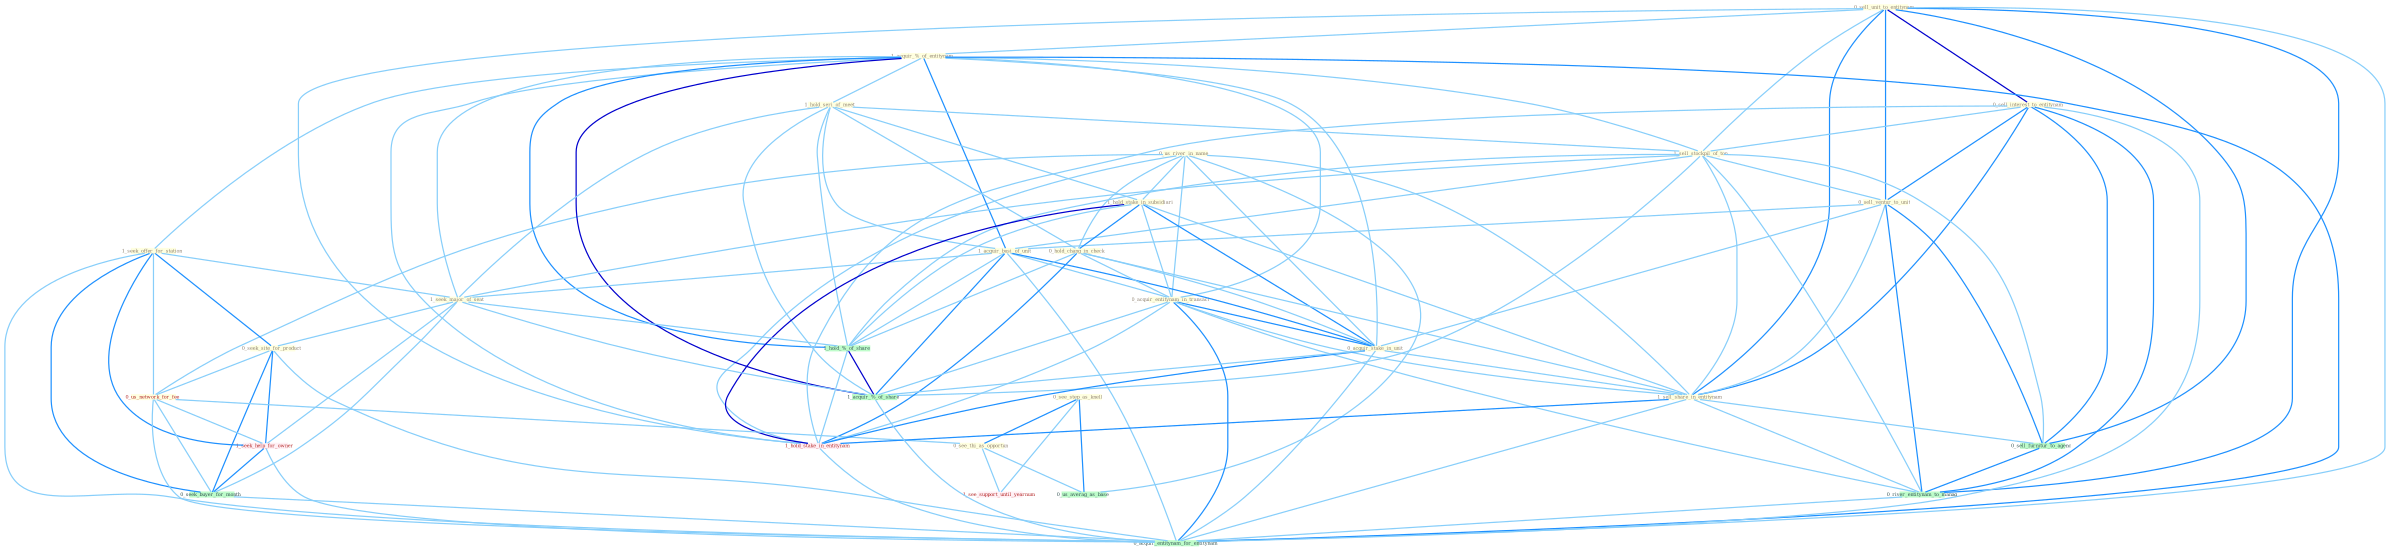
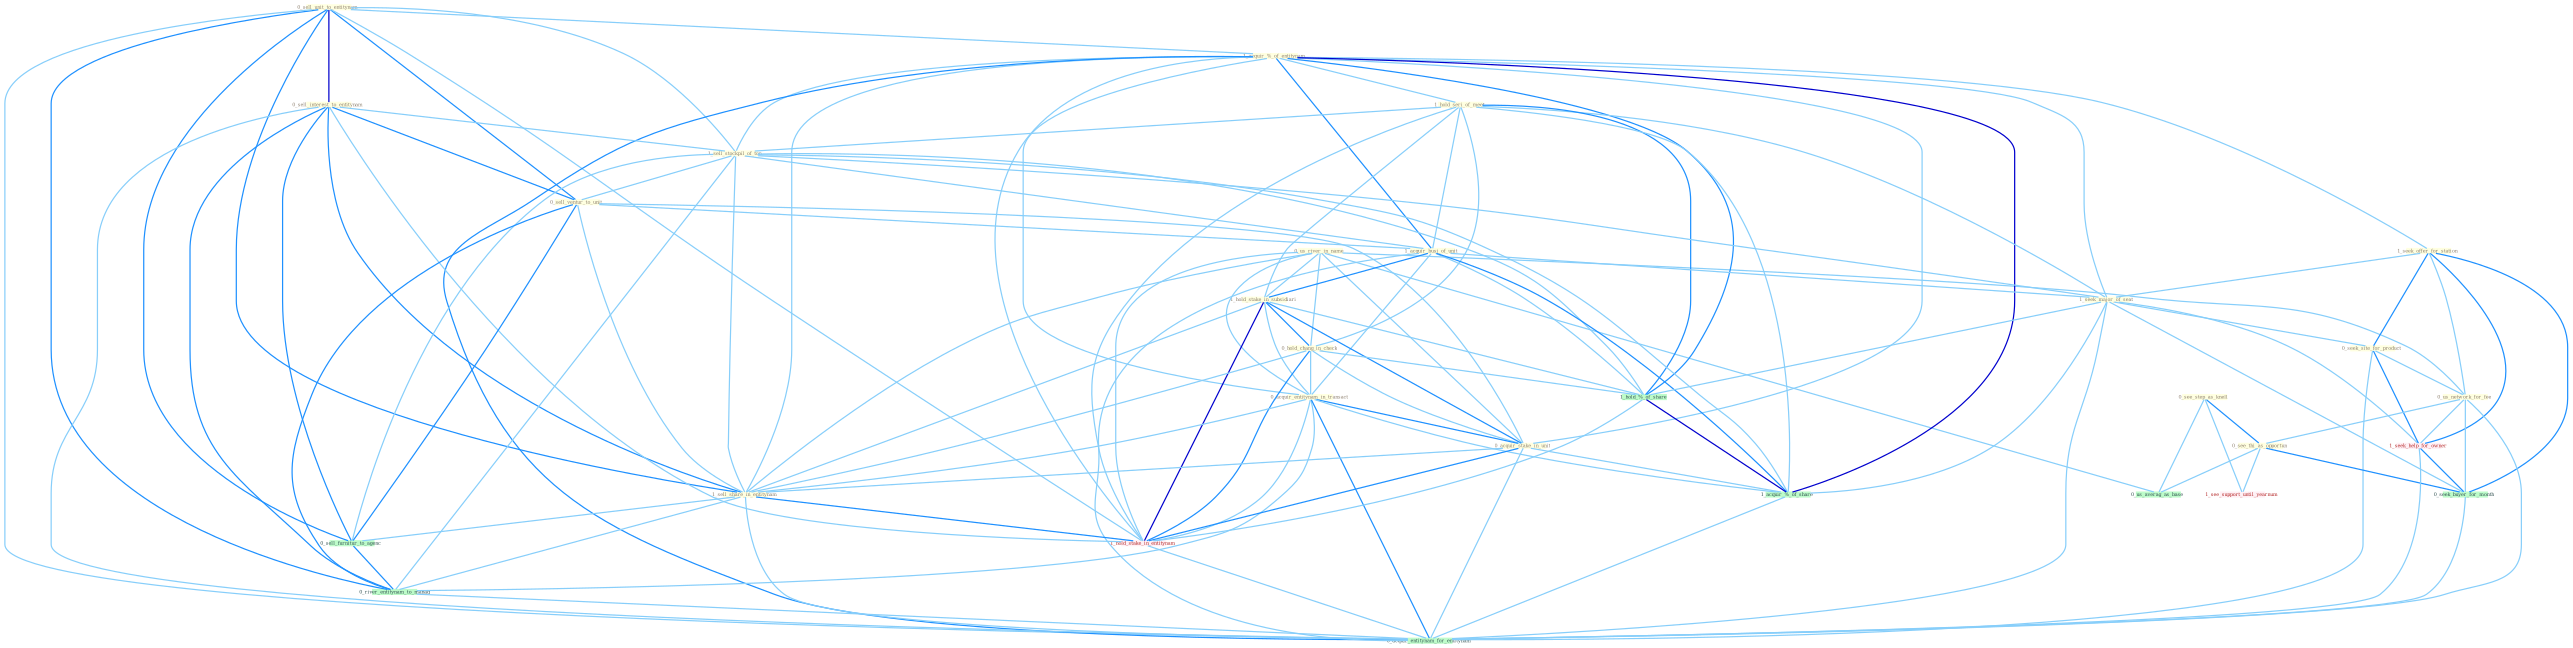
none -> (839, 103)
(826, 226) -> (1686, 179)
none -> (1172, 256)
(1212, 299) -> (1356, 273)
(153, 397) -> (2465, 397)
(242, 421) -> (2353, 468)
(1082, 446) -> (2182, 446)
(133, 494) -> (1889, 602)
